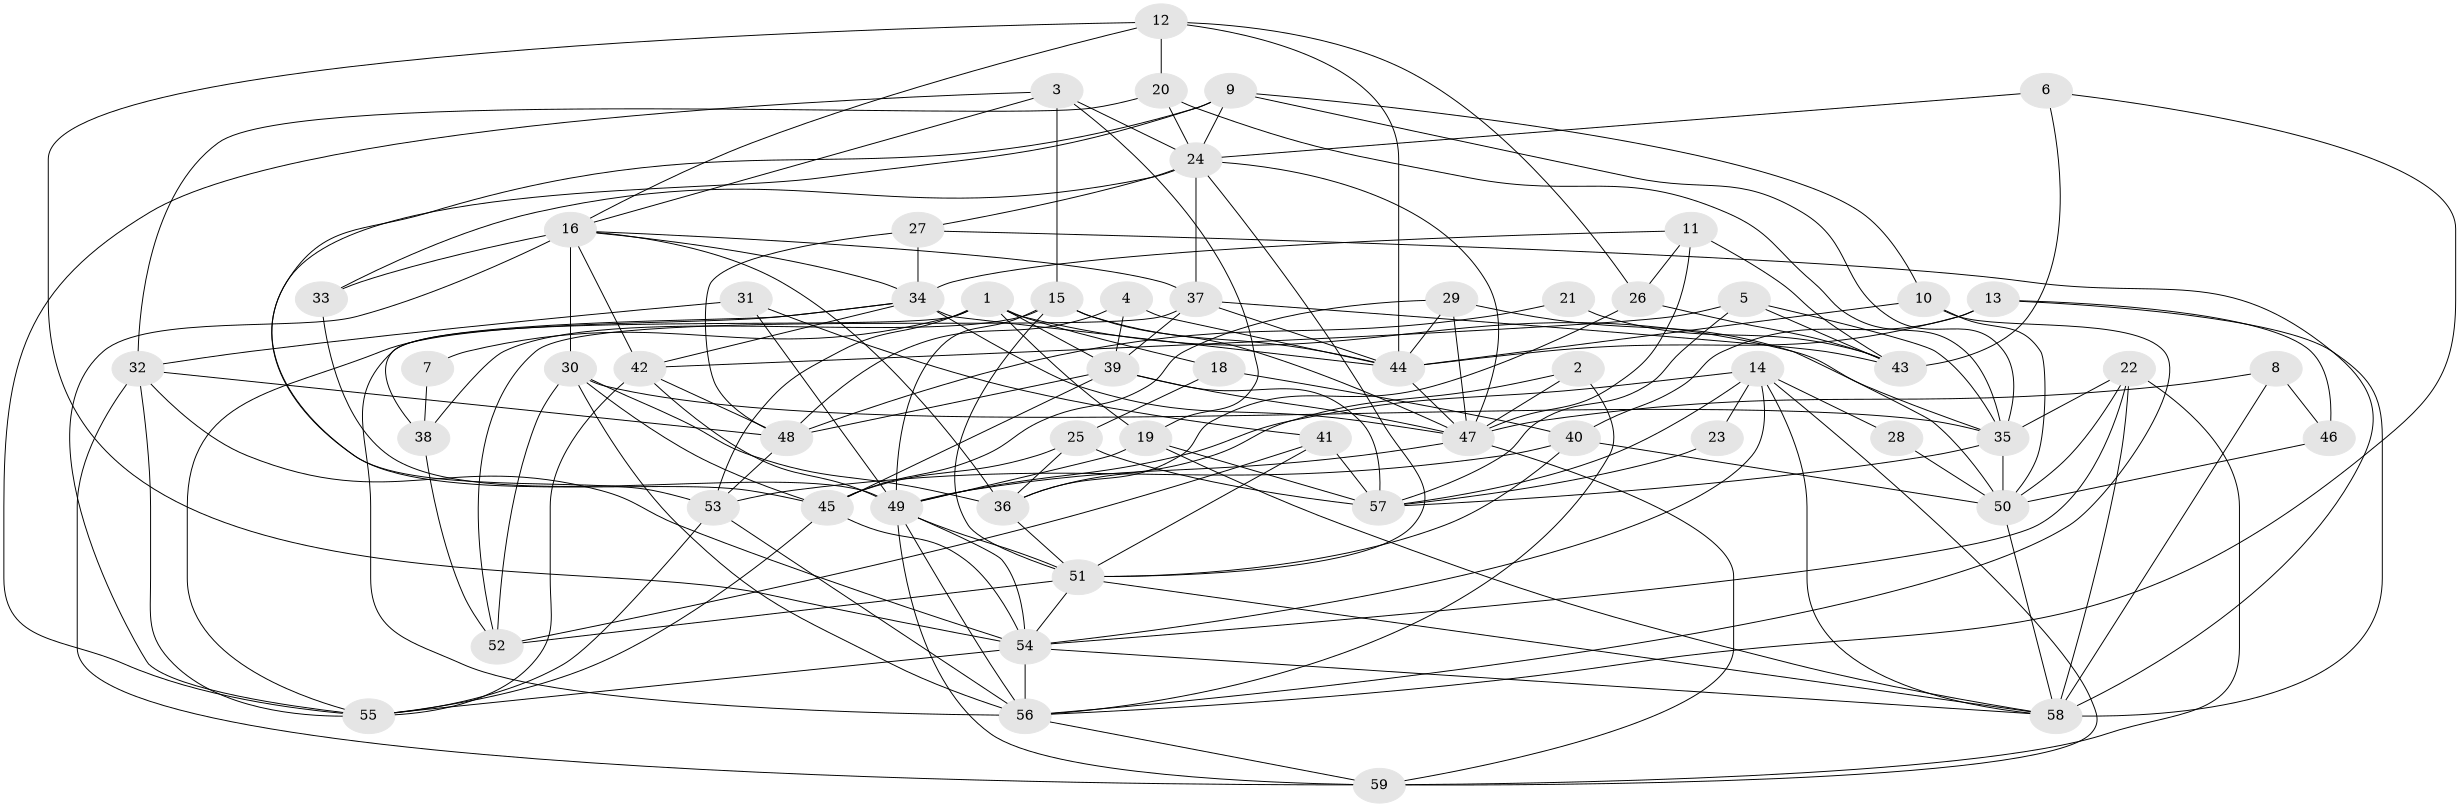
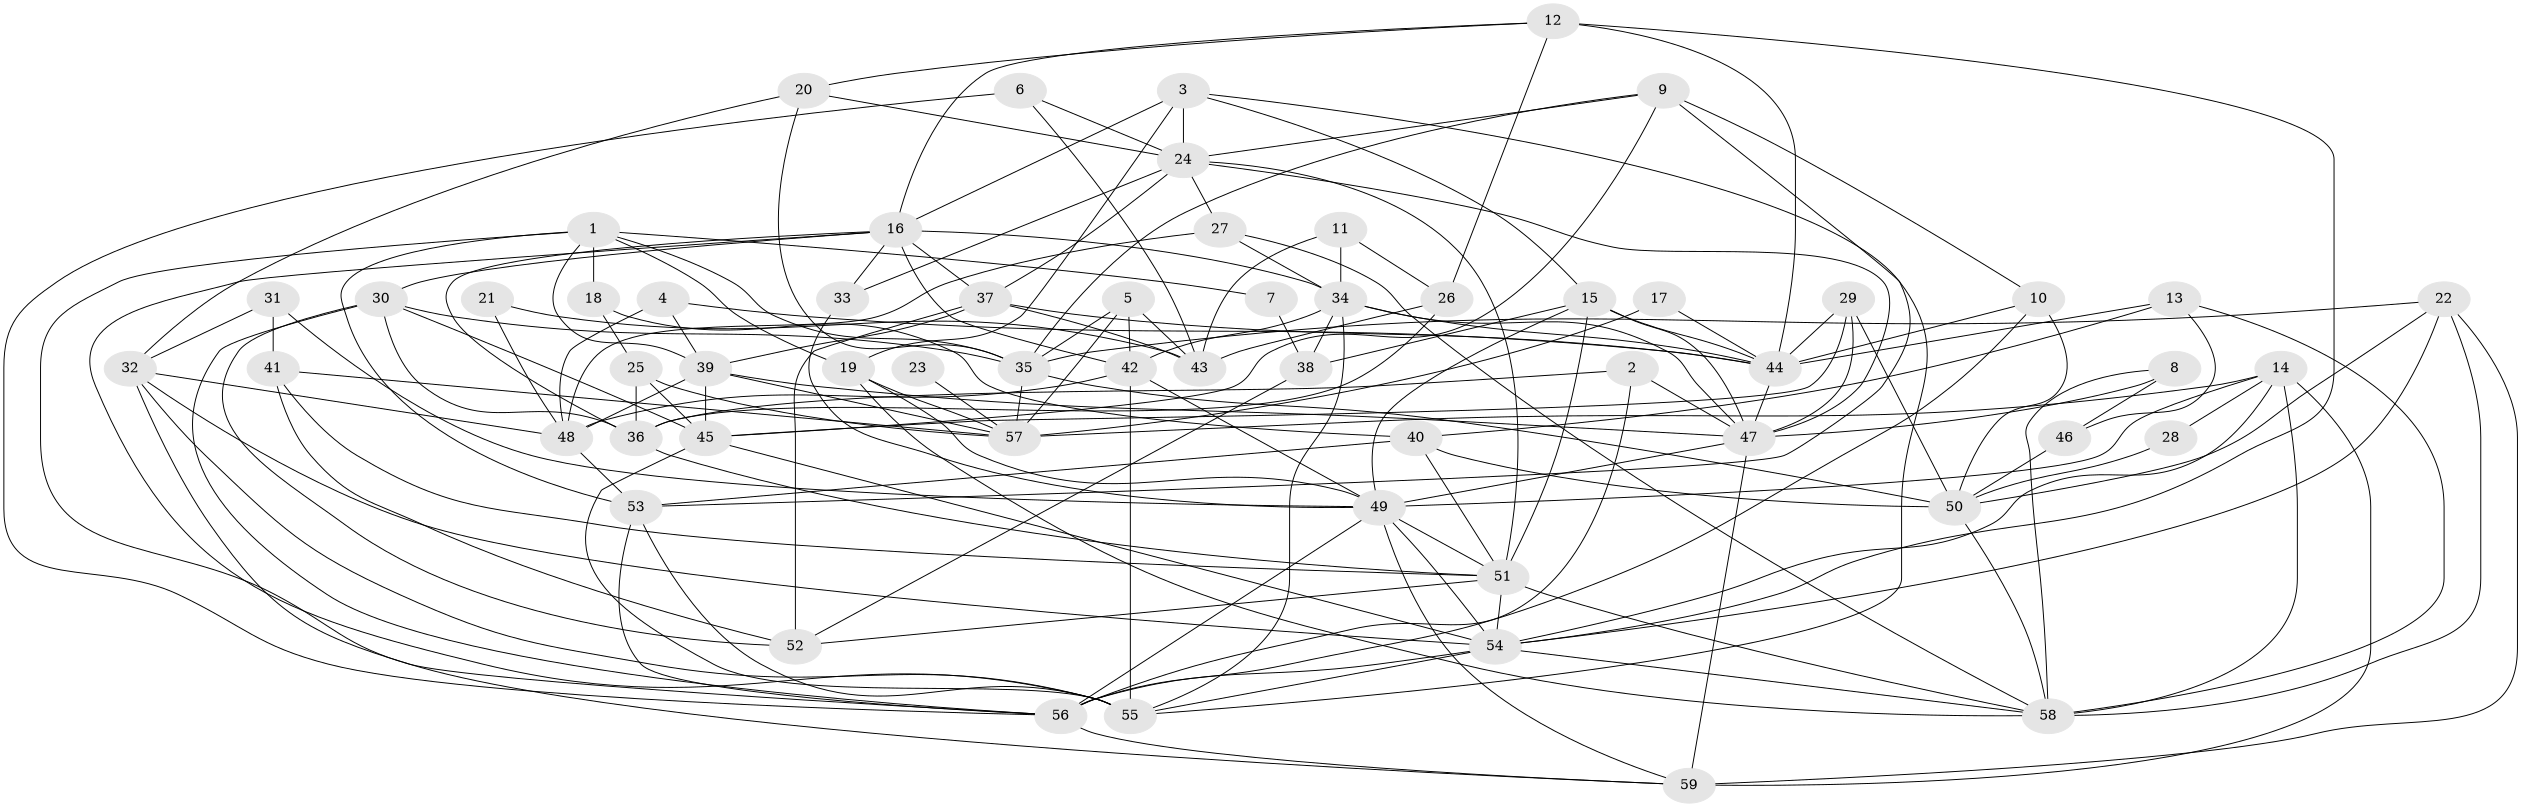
none -> (1659, 299)
(1627, 376) -> none
(1742, 396) -> none
